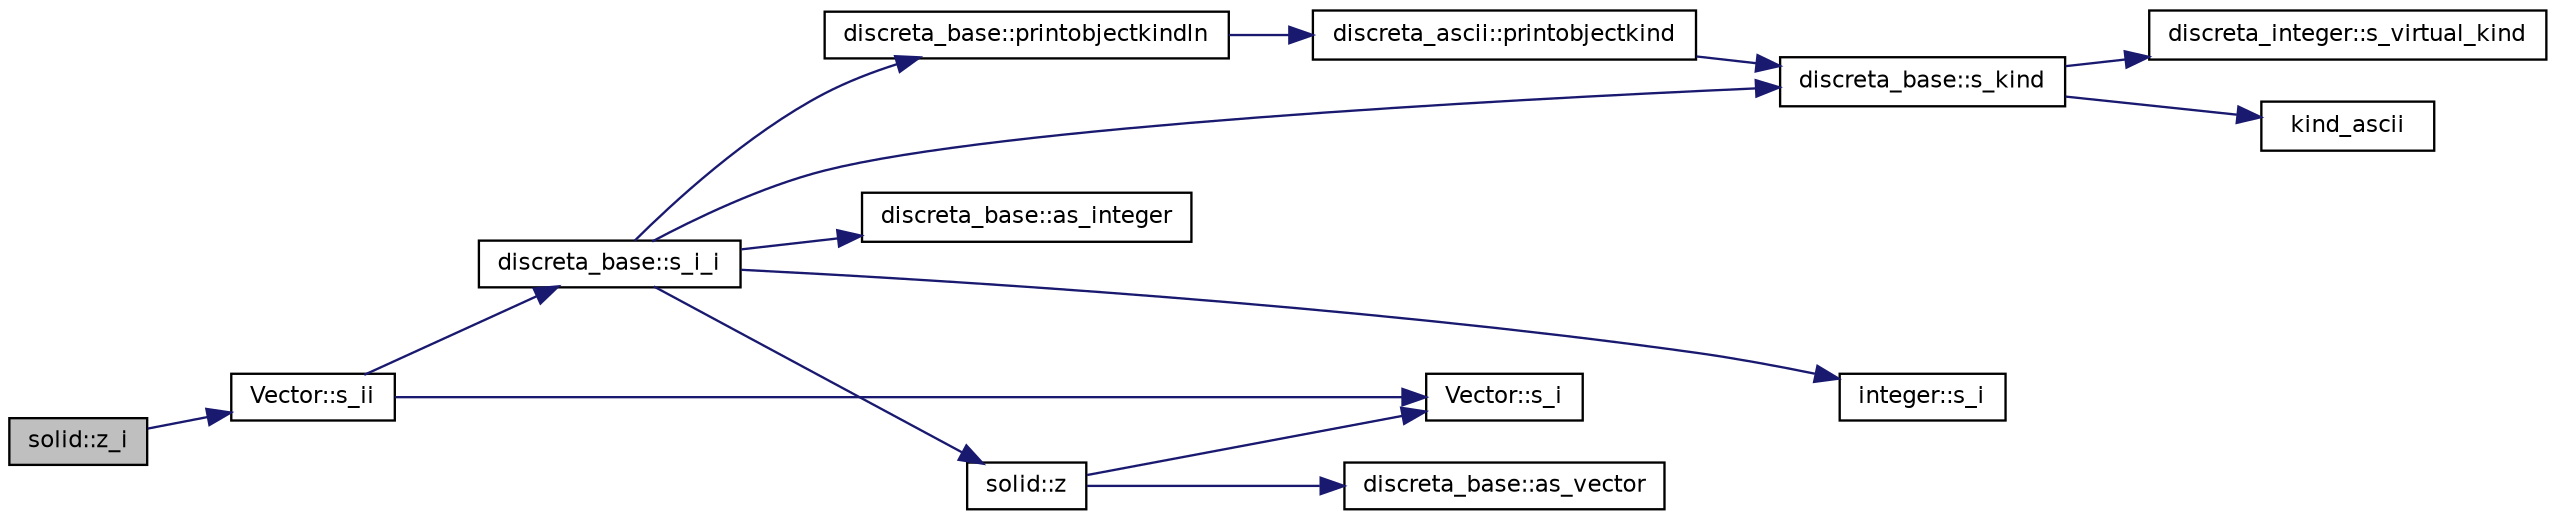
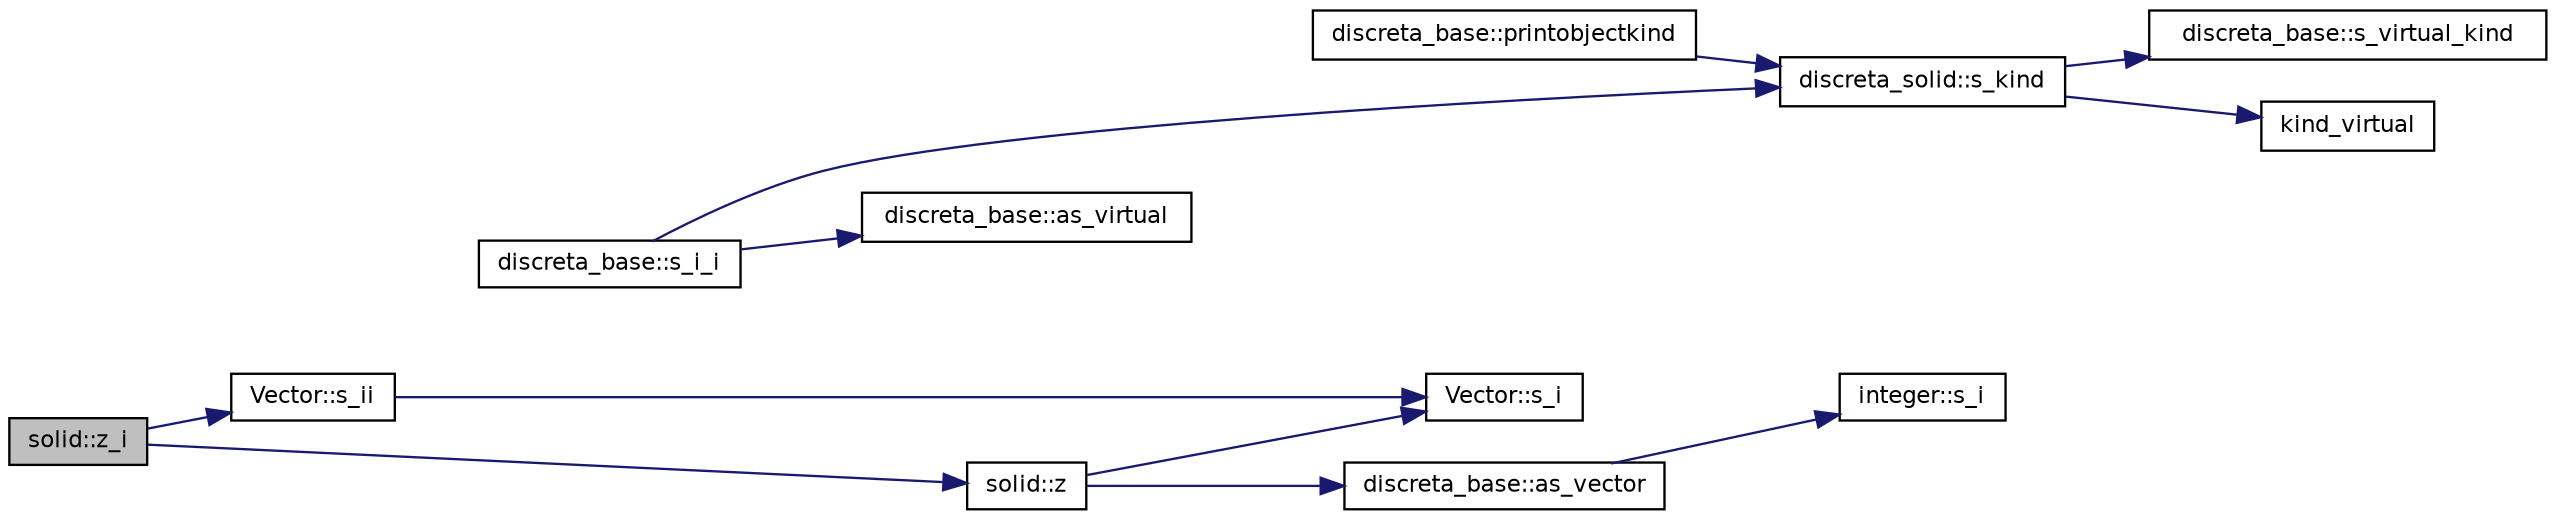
(1027, 35) -> none
(1504, 35) -> (1504, 35)
(2348, 35) -> (2348, 35)
(1923, 82) -> (1923, 82)
(2348, 126) -> (2348, 126)
(1027, 217) -> (1027, 217)
(1280, 307) -> (1714, 441)
(450, 336) -> none
(808, 369) -> (545, 463)
